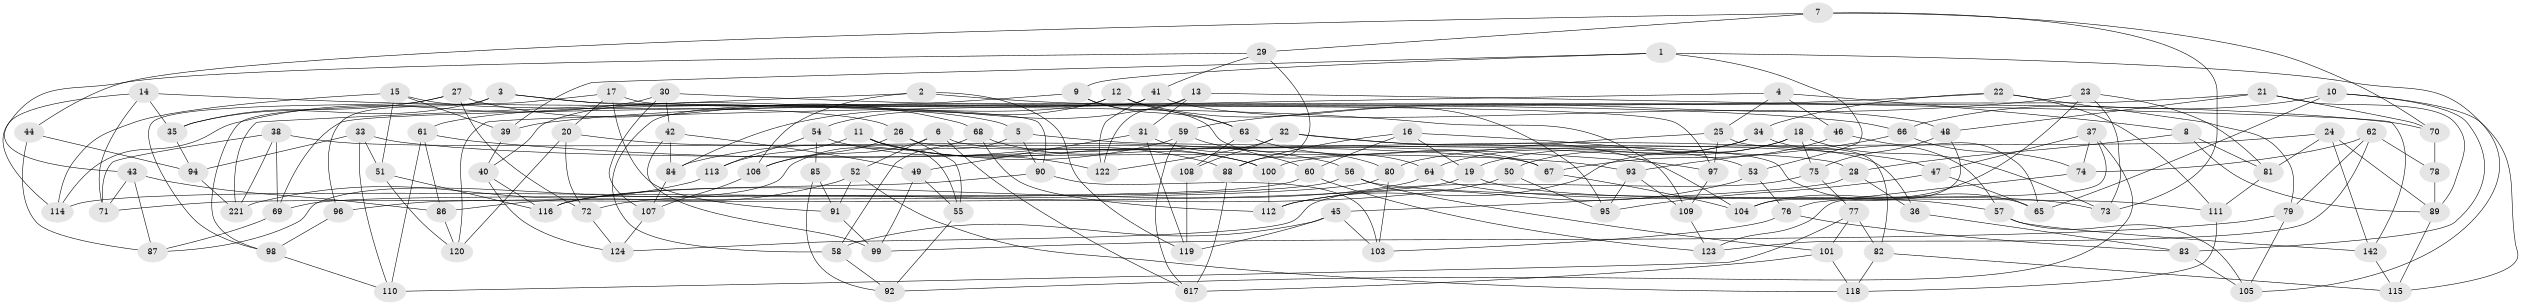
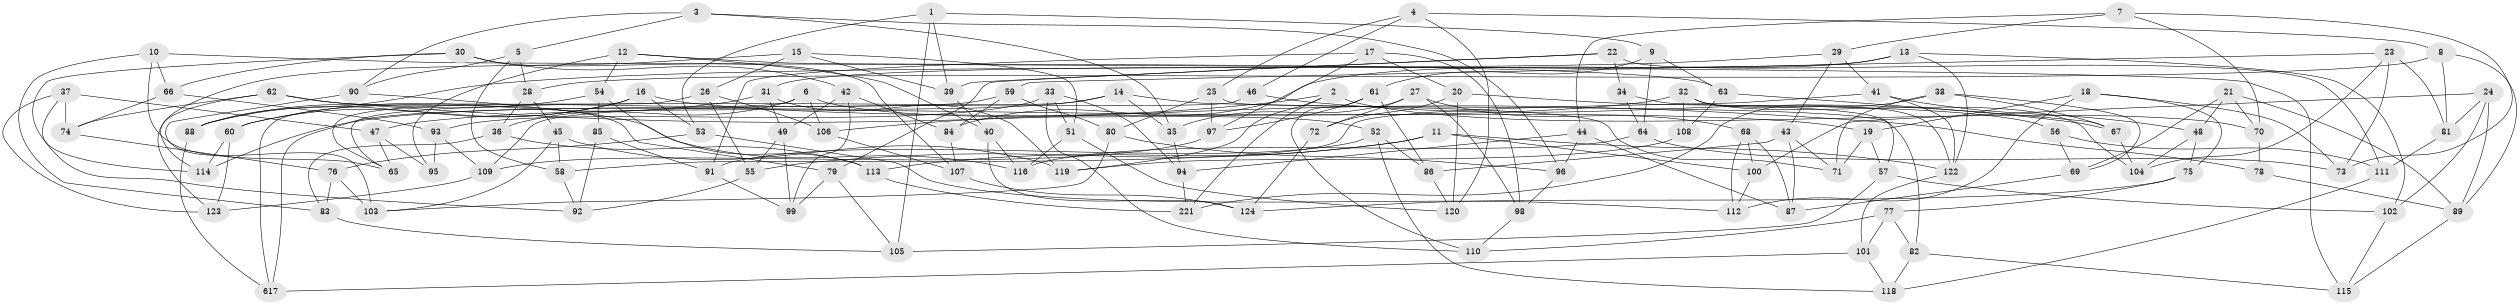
none -> (651, 149)
none -> (1571, 152)
(1509, 172) -> none
(1585, 222) -> (1882, 194)
(2371, 252) -> (2390, 212)
